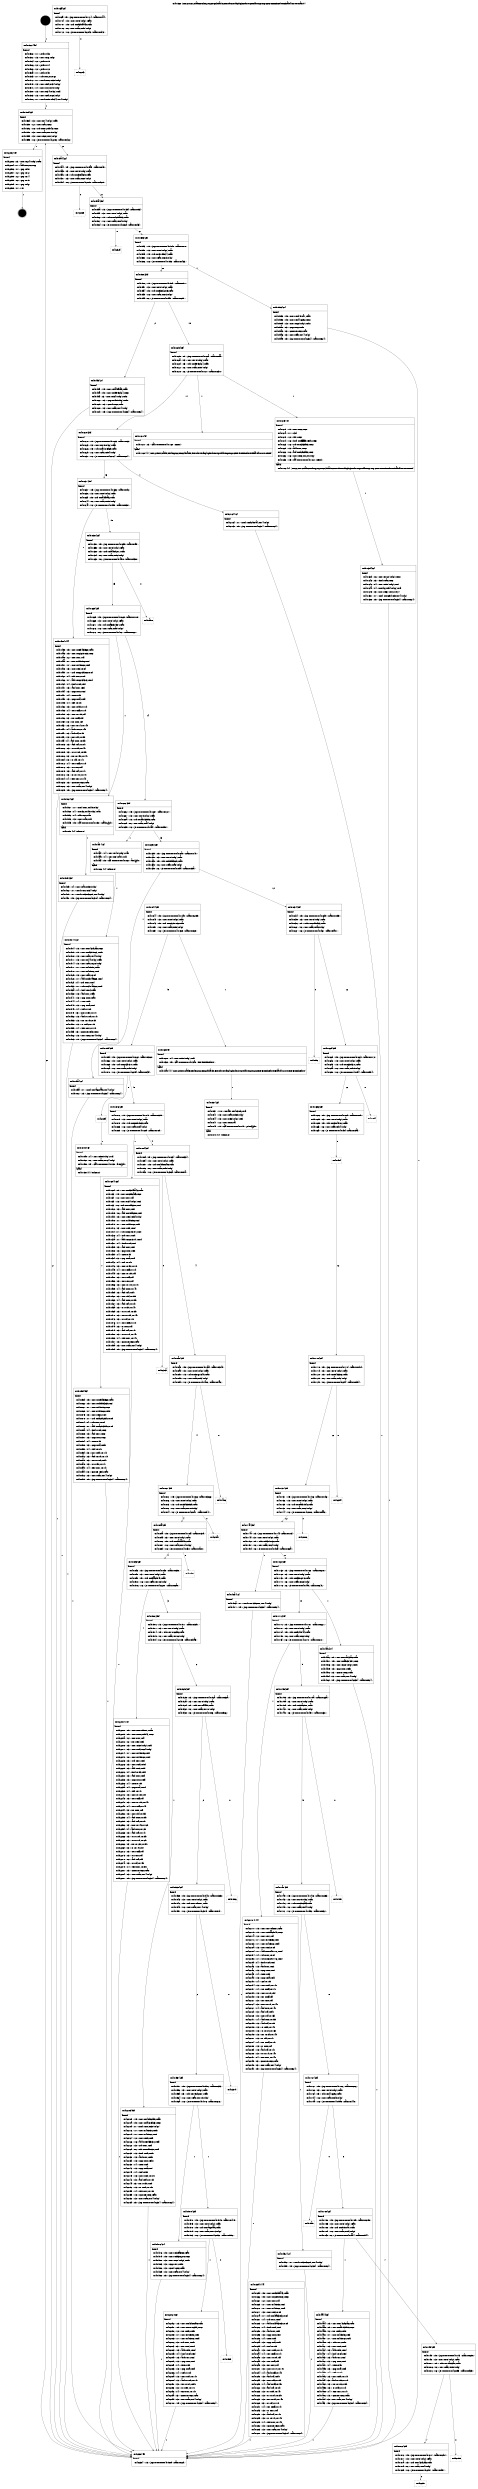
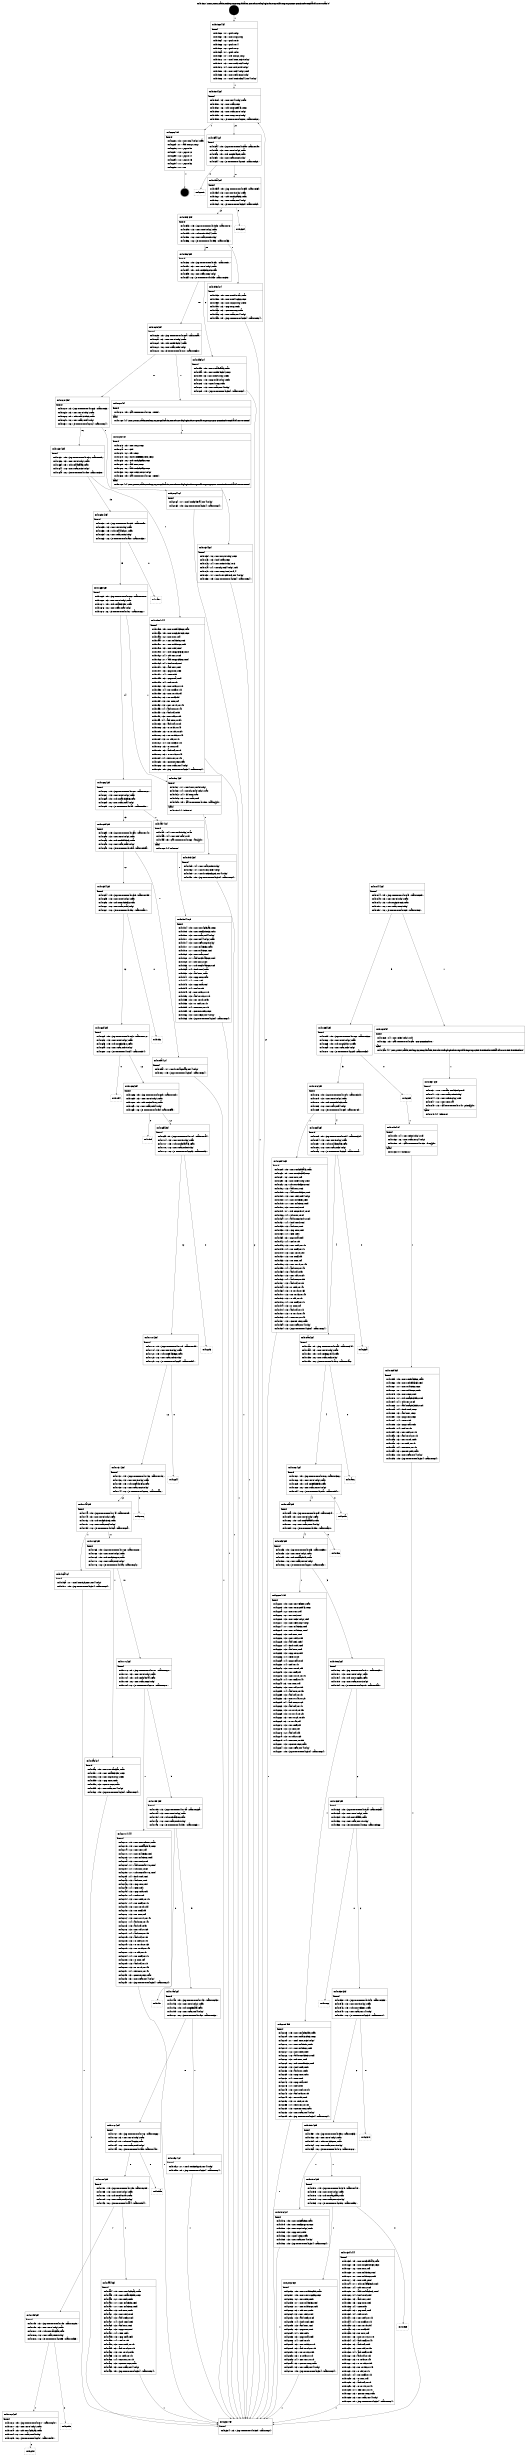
(260, 396) -> (181, 428)
none -> (166, 1119)
(336, 1259) -> (177, 1244)
(119, 2169) -> none
